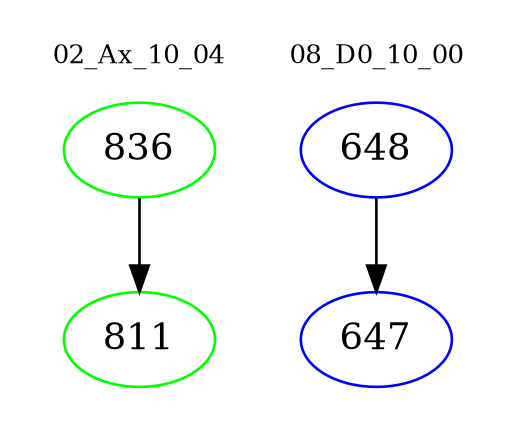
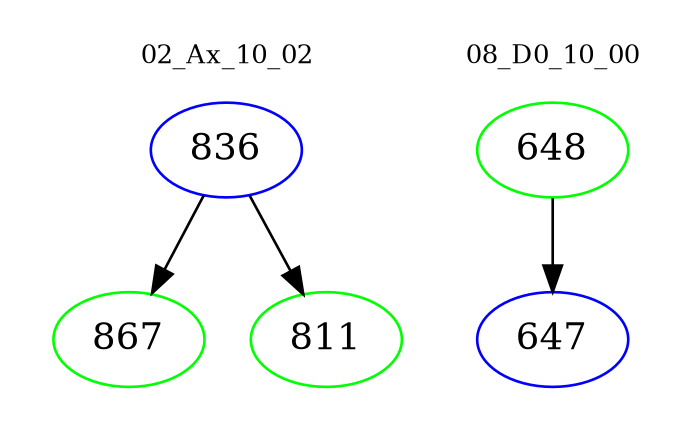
(139, 57) -> (228, 57)
(139, 150) -> (226, 150)
(376, 150) -> (553, 150)
none -> (129, 340)
